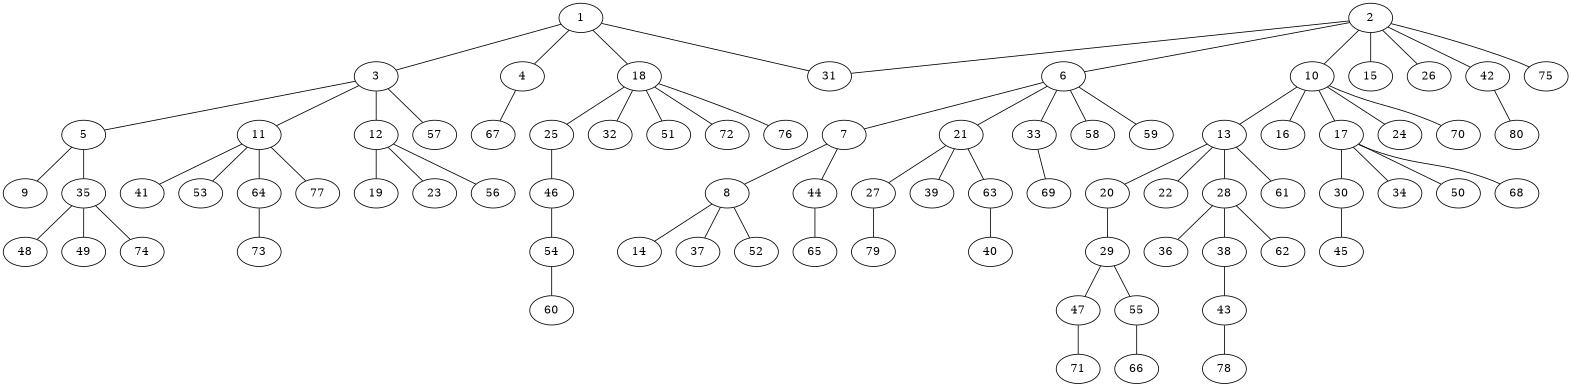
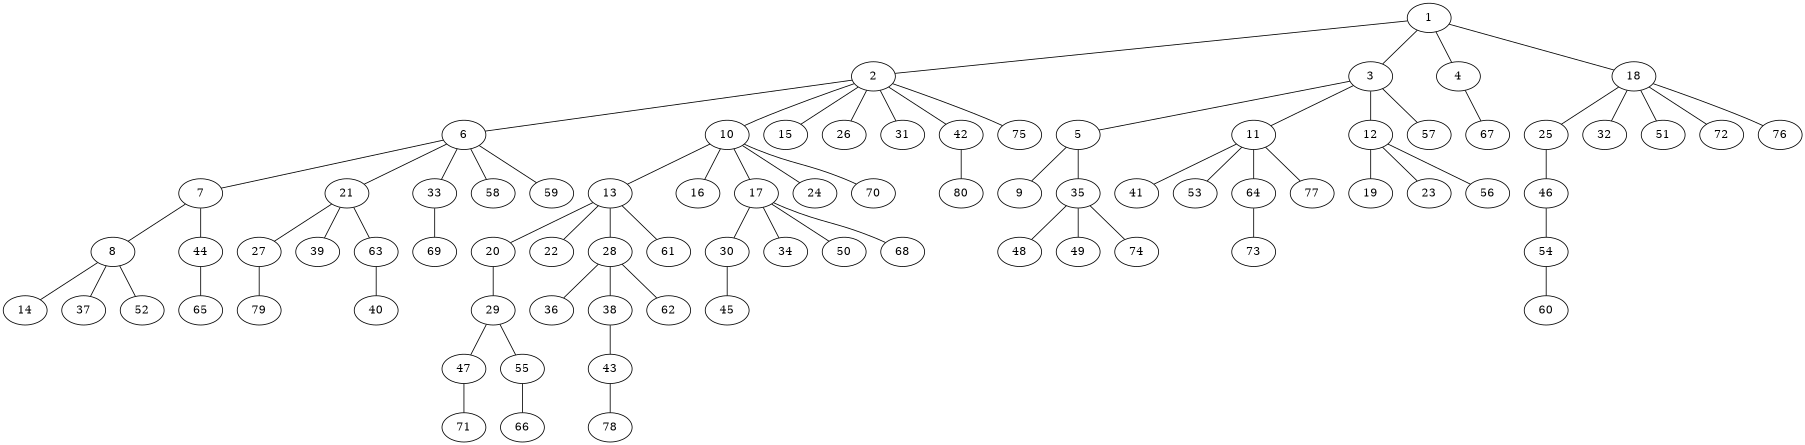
(705, 47) -> (1151, 47)
